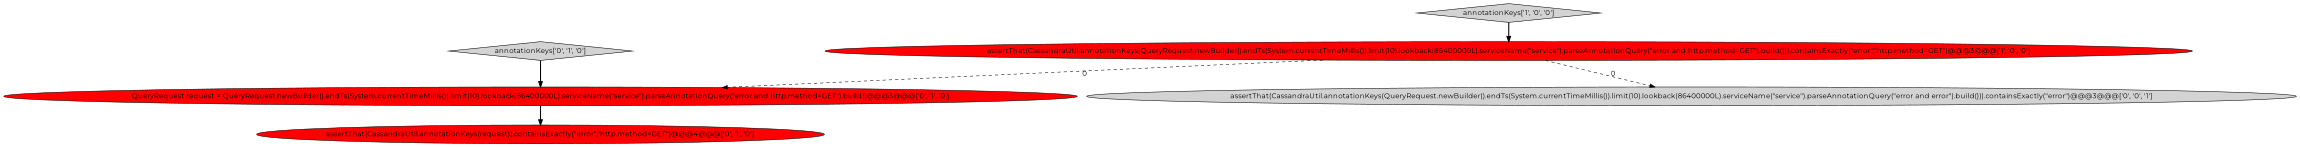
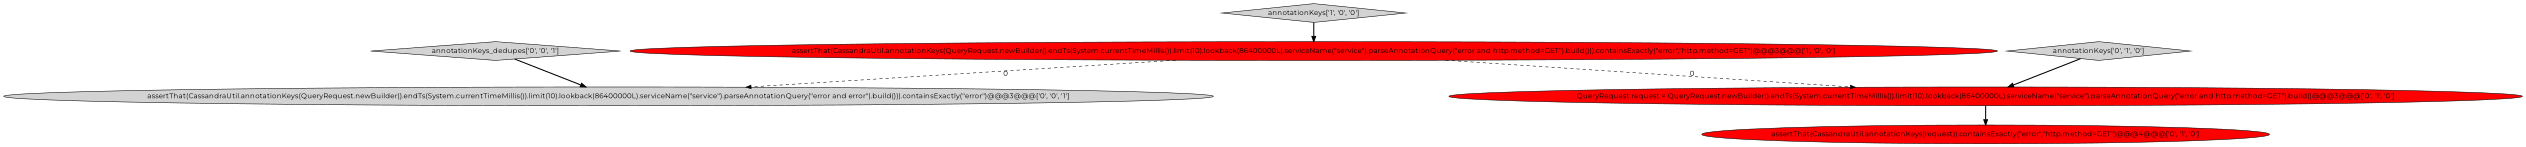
none -> (496, 51)
